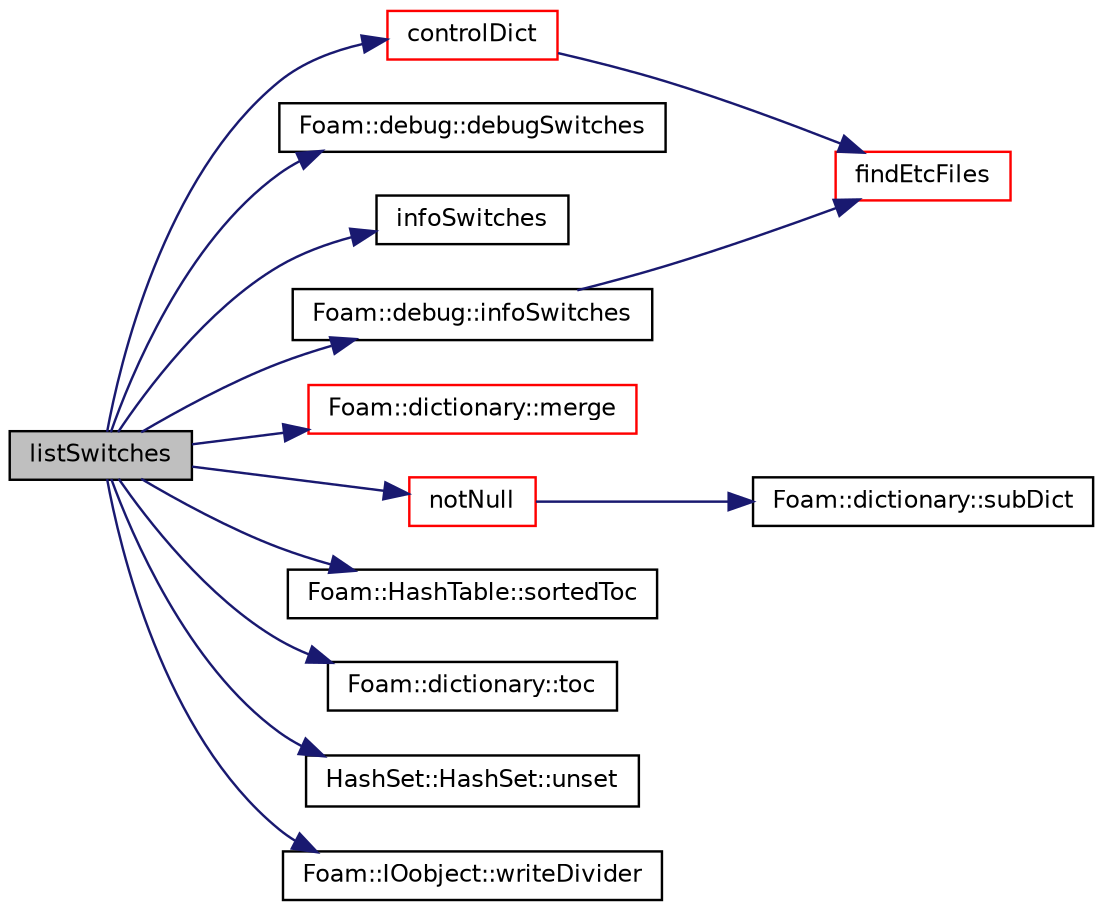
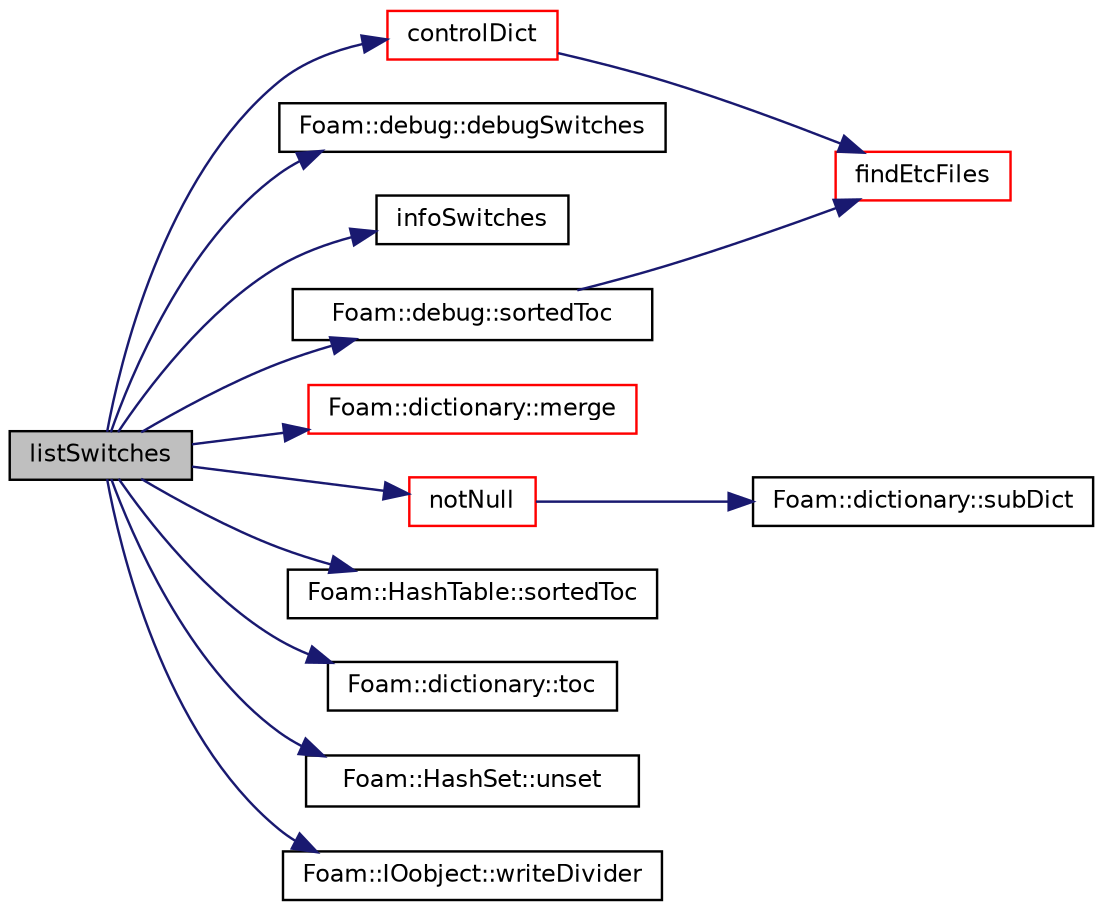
(472, 315) -> (472, 315)
(472, 781) -> (472, 781)
